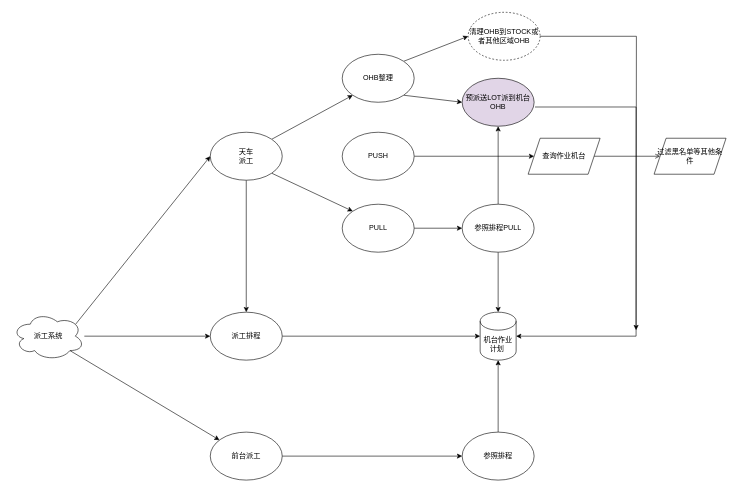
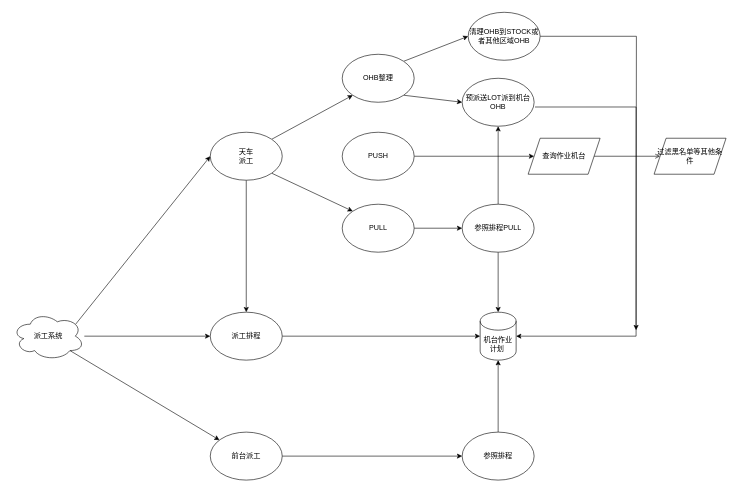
(504, 36) -> (504, 36)
(498, 102) -> (498, 102)
